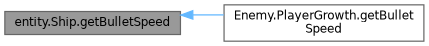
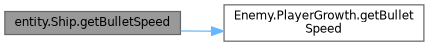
(208, 15) -> (196, 31)
